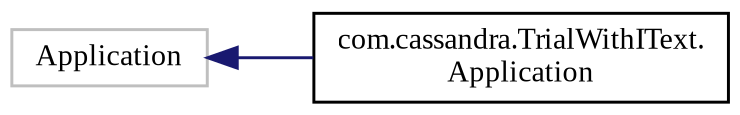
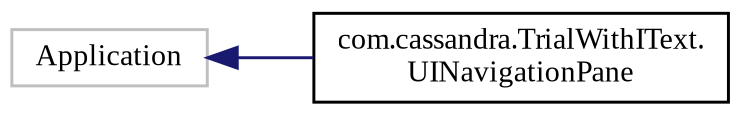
(521, 58) -> (521, 58)
